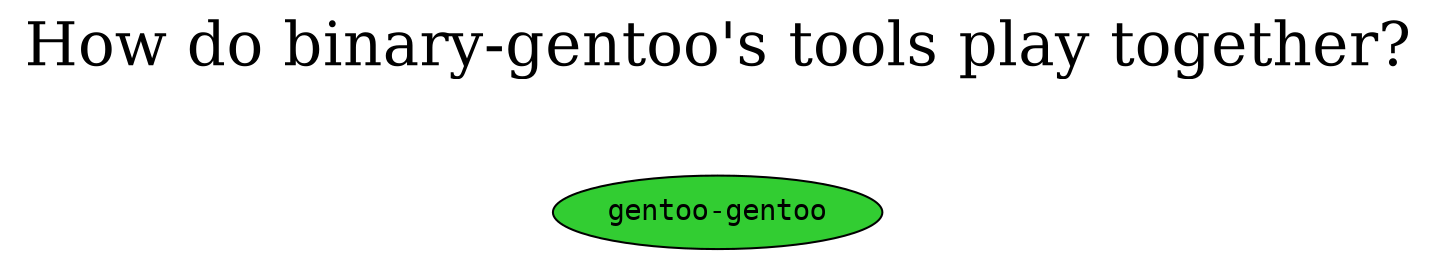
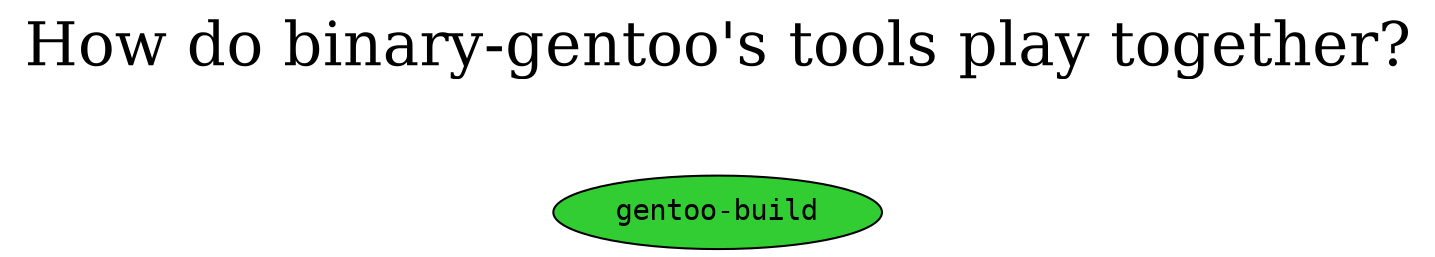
(718, 212) -> (718, 212)
